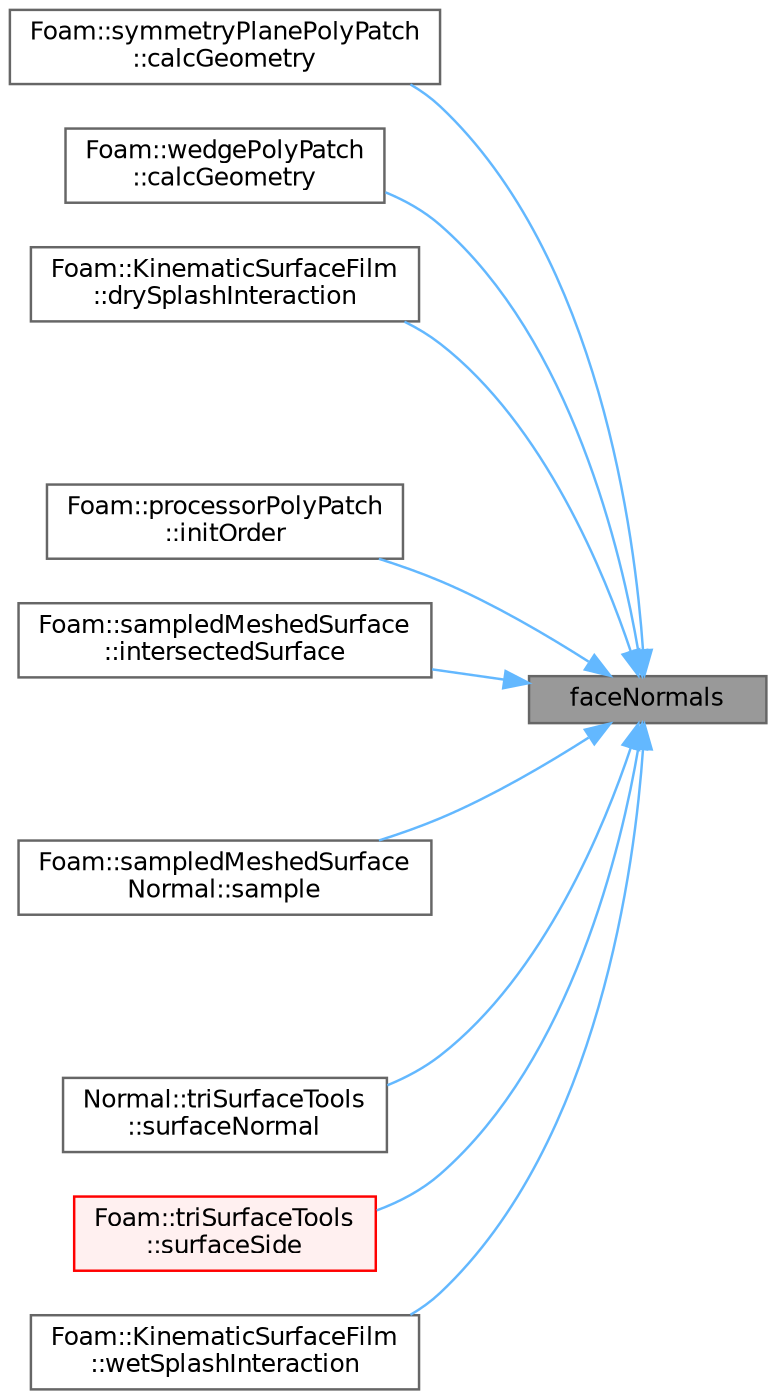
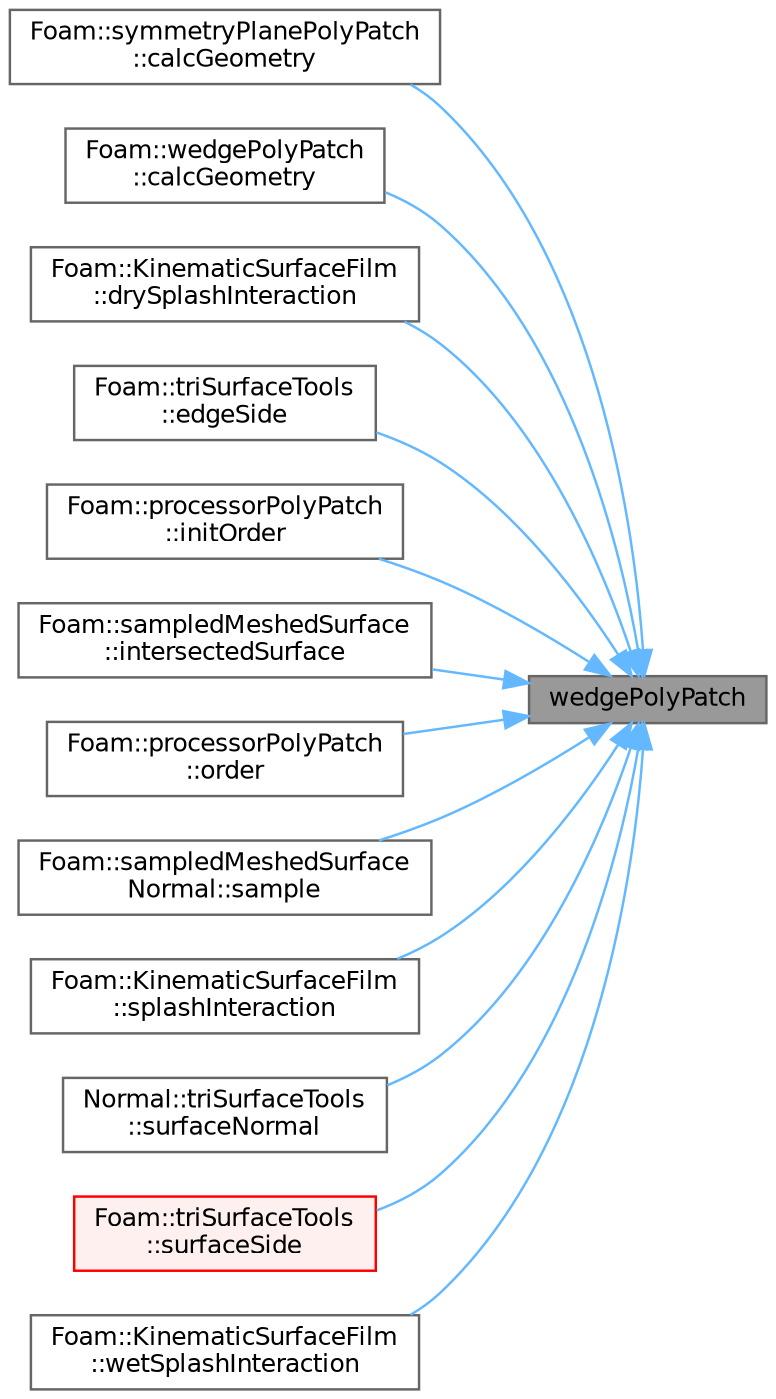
none -> (225, 403)
(648, 700) -> (648, 700)
none -> (225, 759)
none -> (225, 996)
